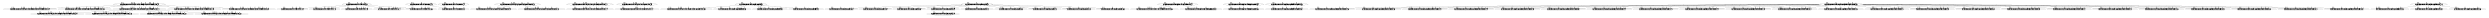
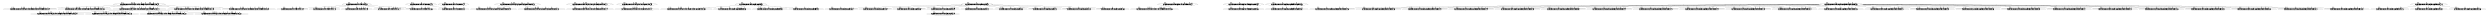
(637, 9) -> (637, 9)
(1201, 9) -> none
(1978, 9) -> (1978, 9)
(2390, 9) -> (2390, 9)
